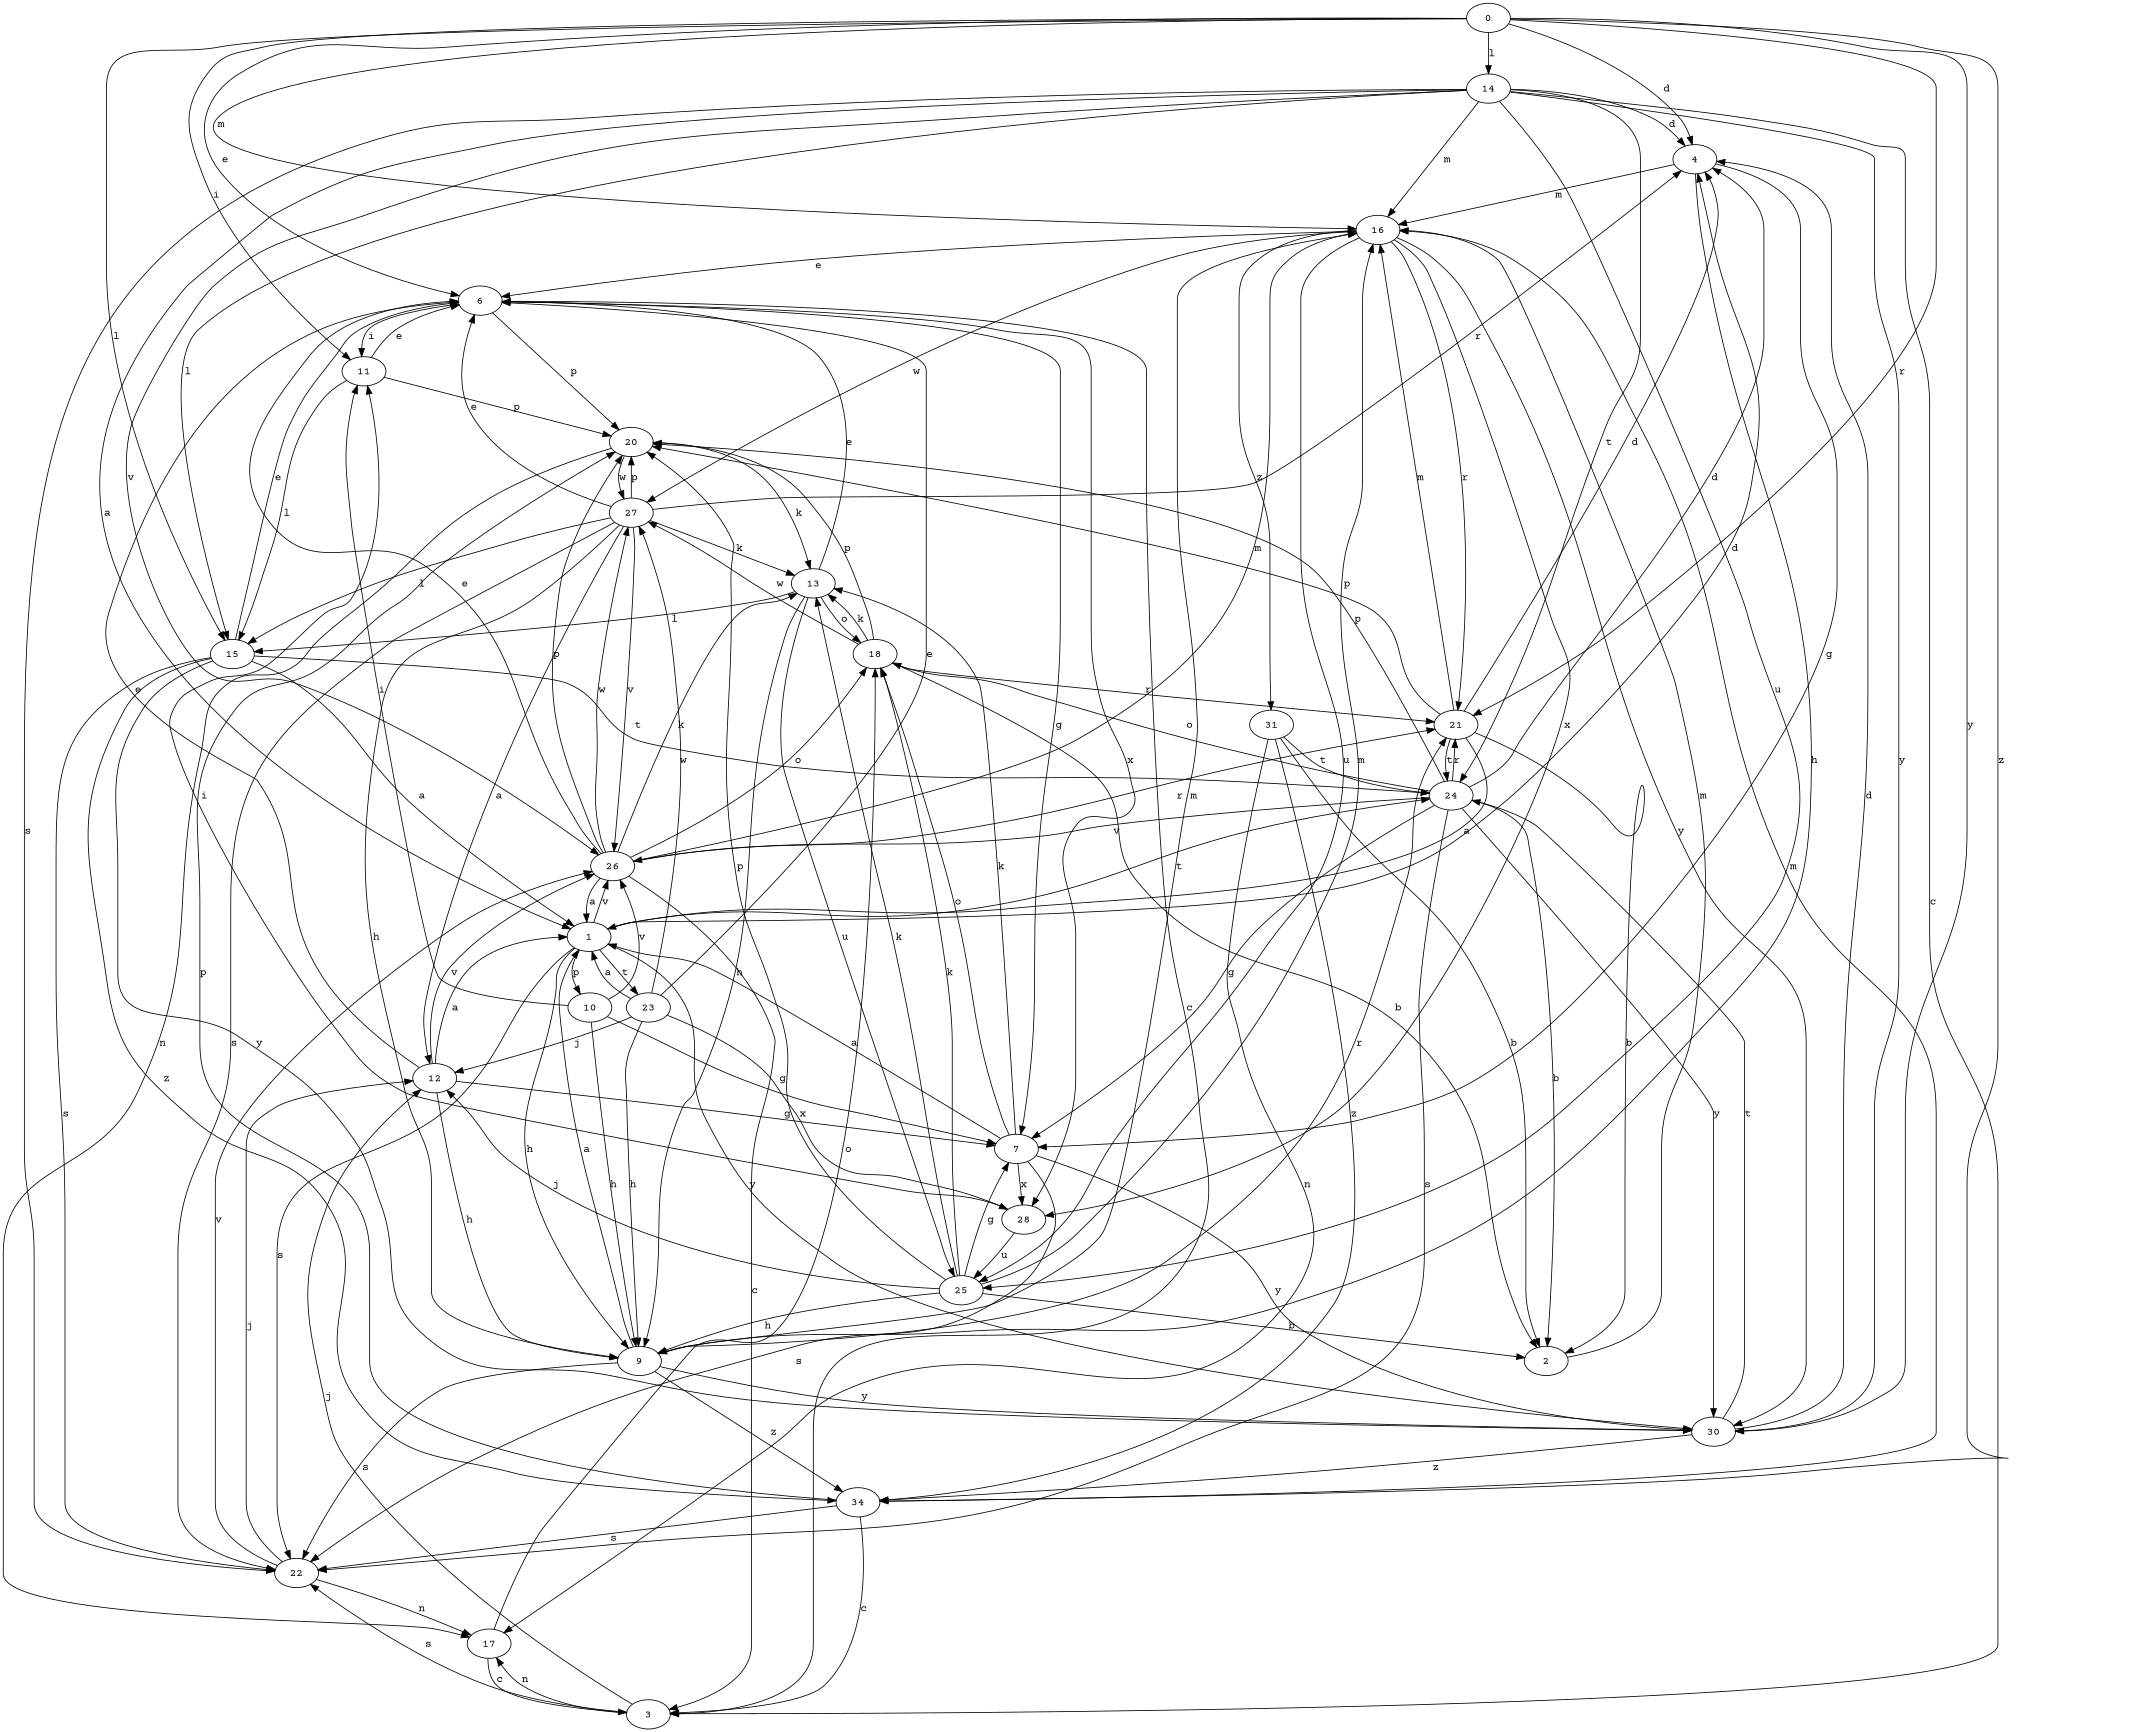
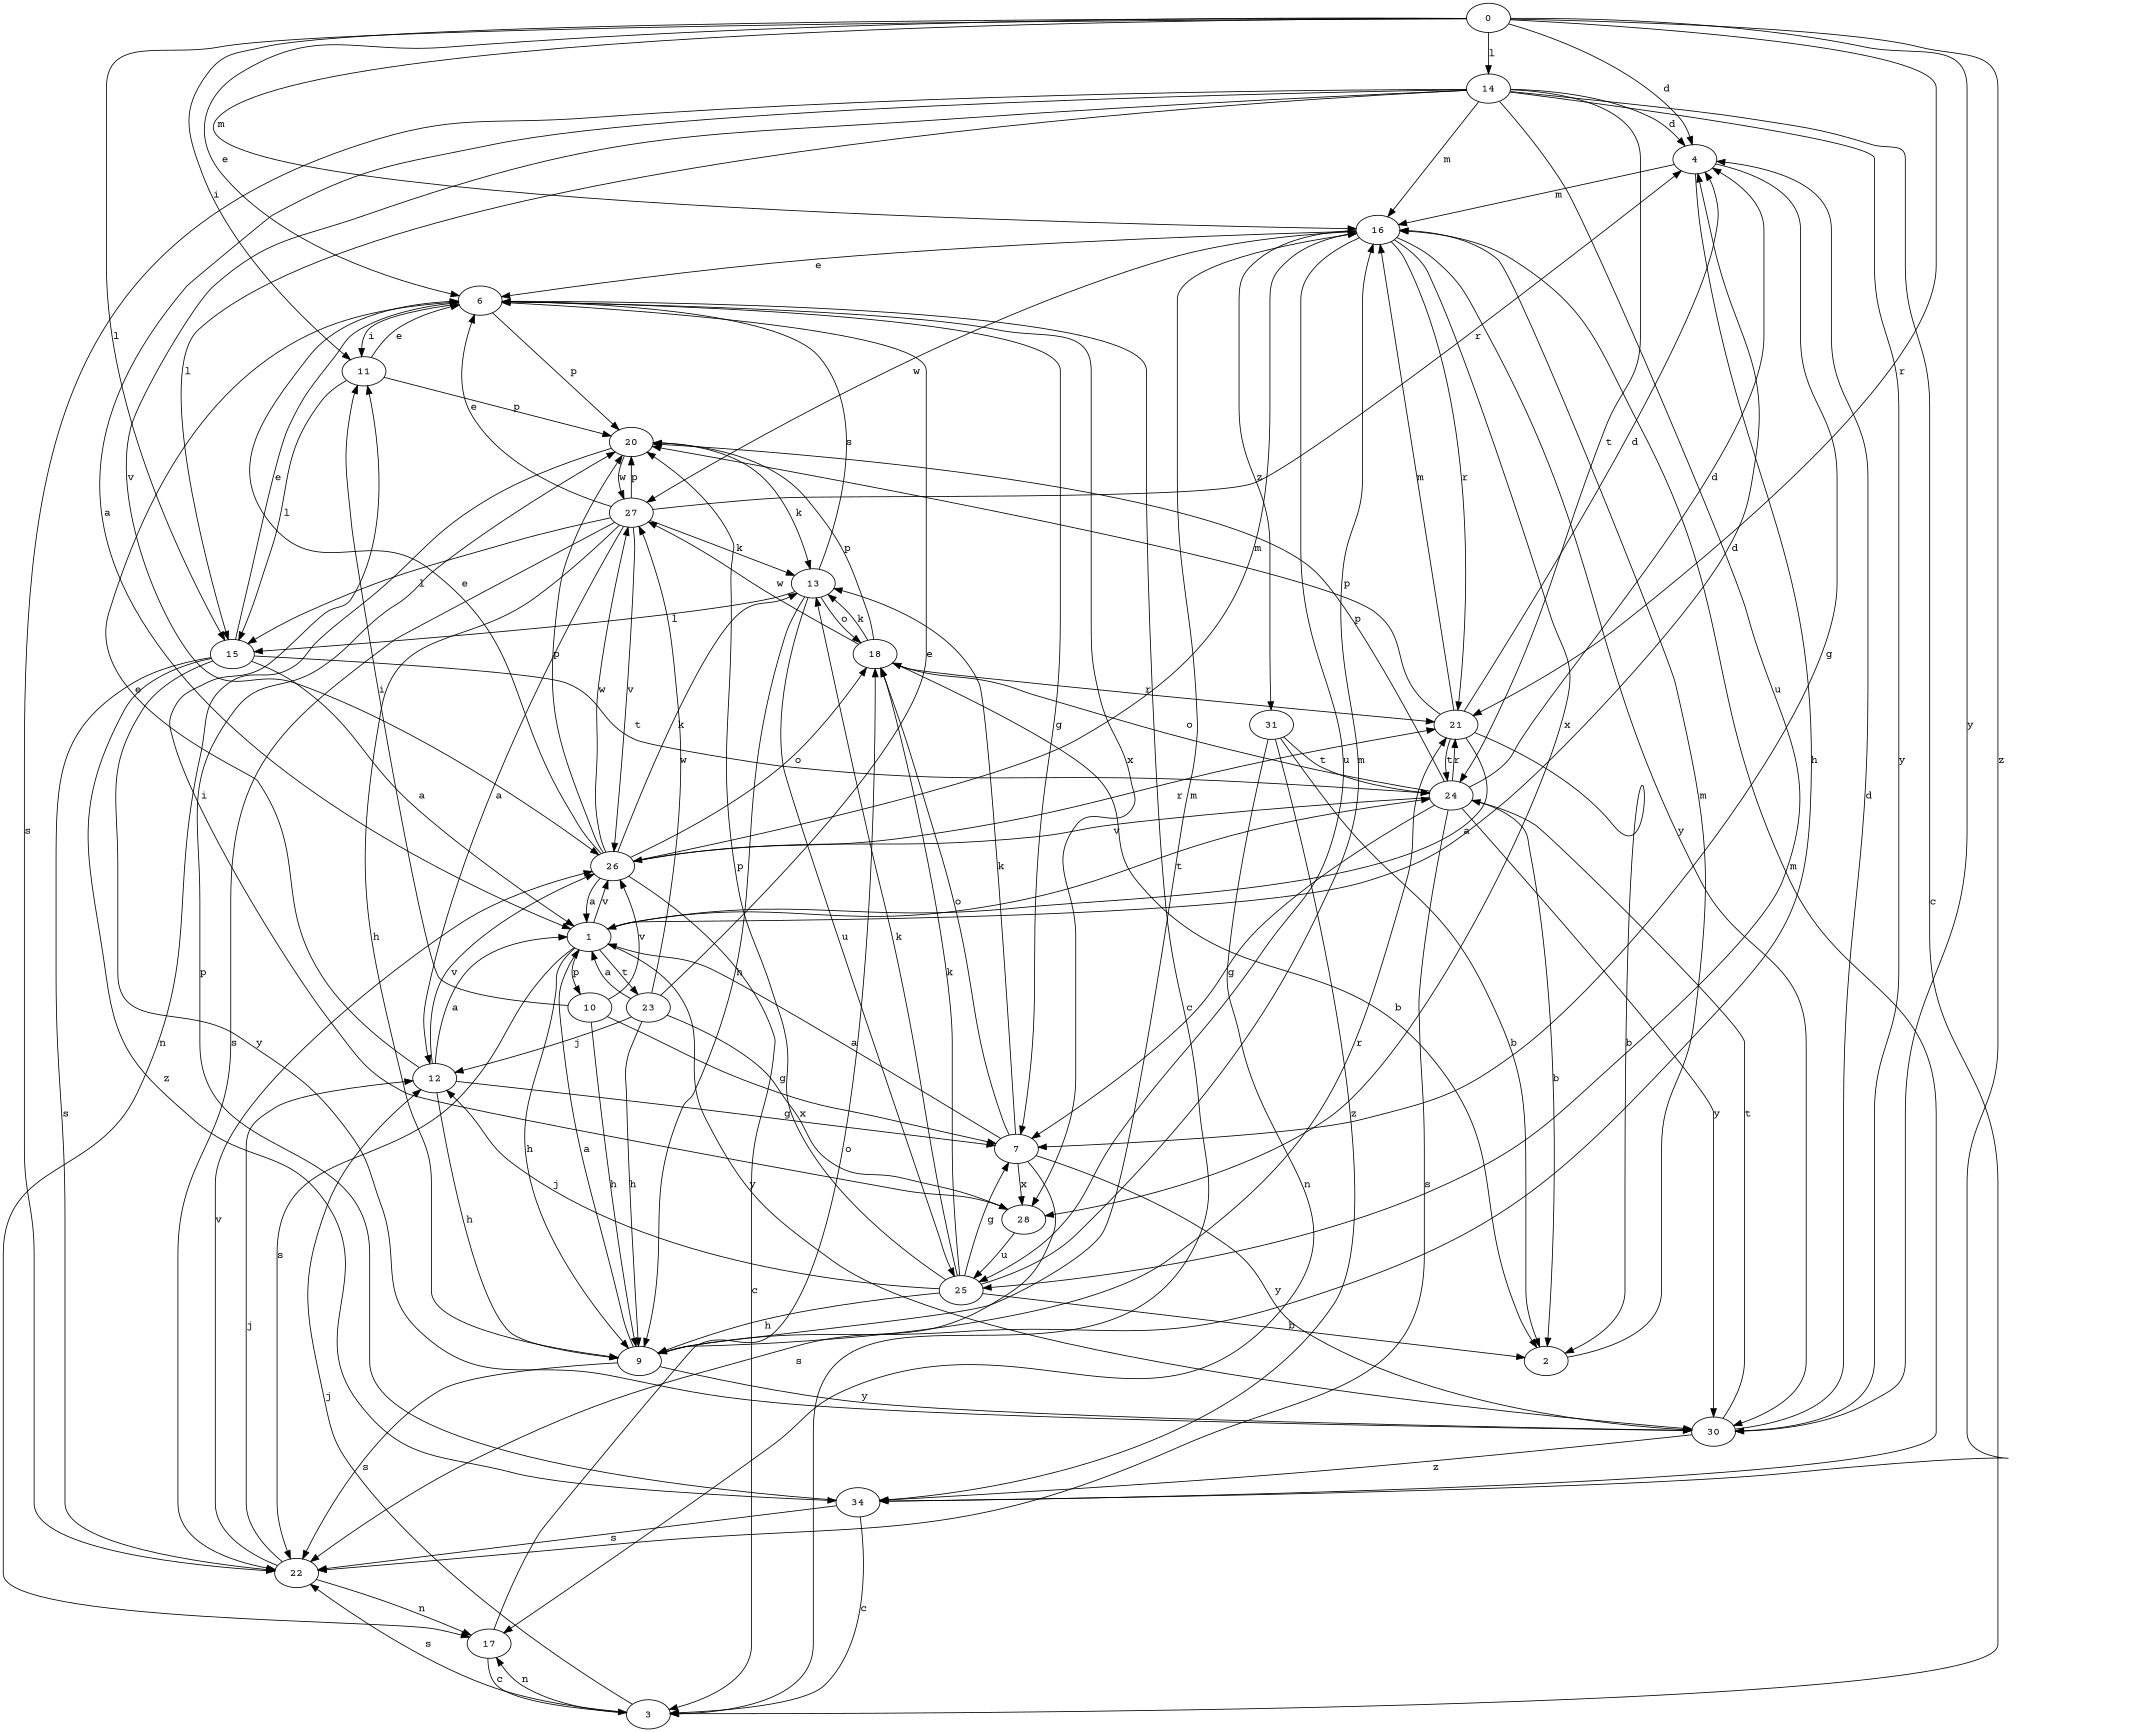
(849, 442) -> (849, 442)
(745, 1429) -> none
